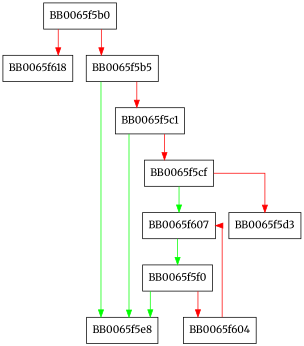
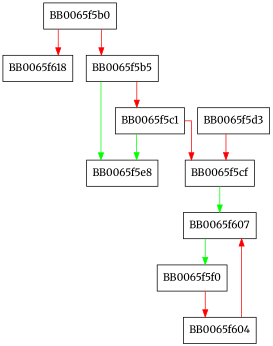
(255, 173) -> (226, 143)
(150, 300) -> none
